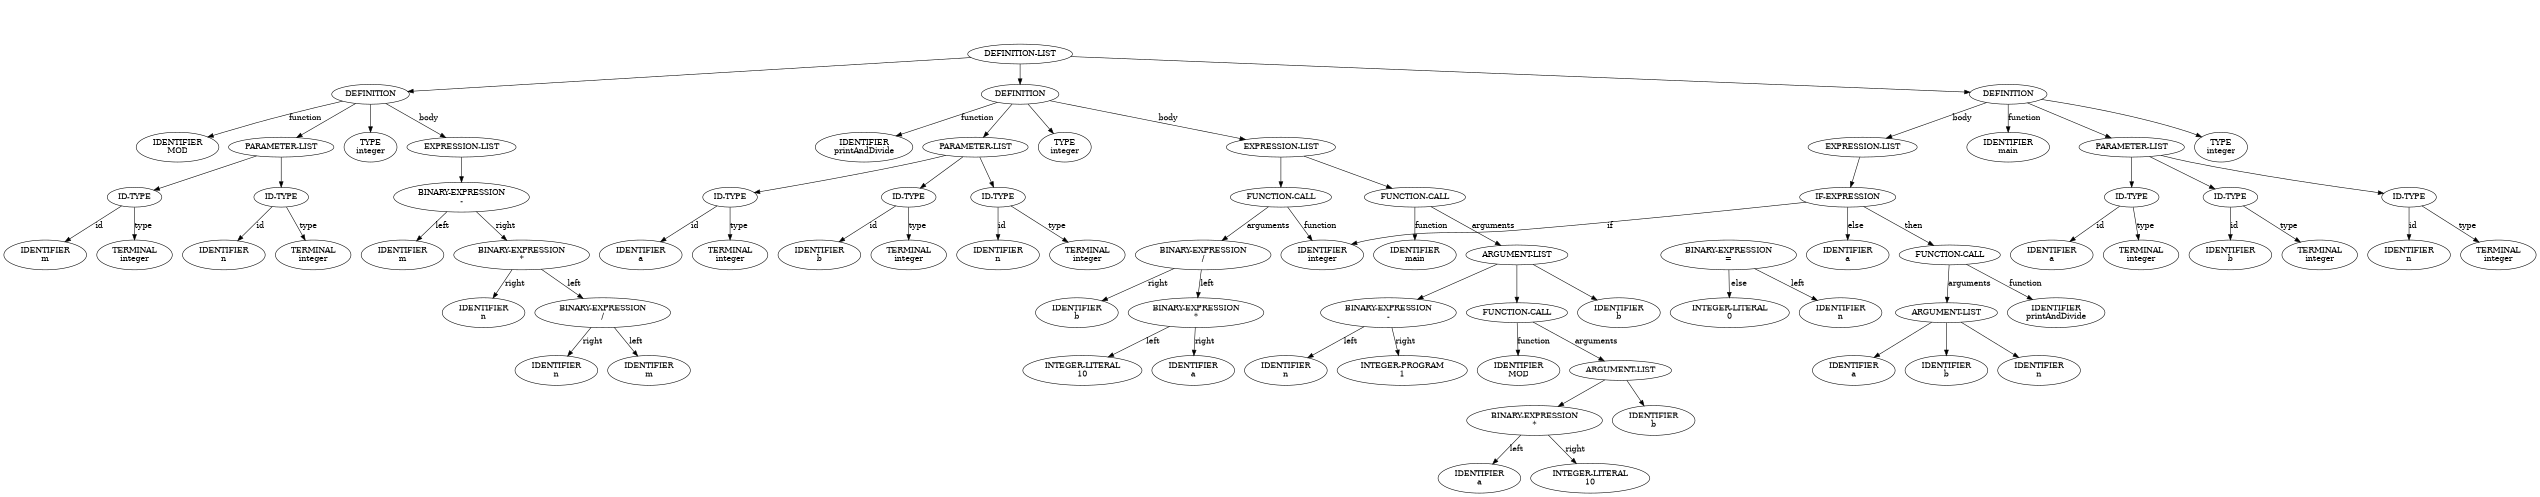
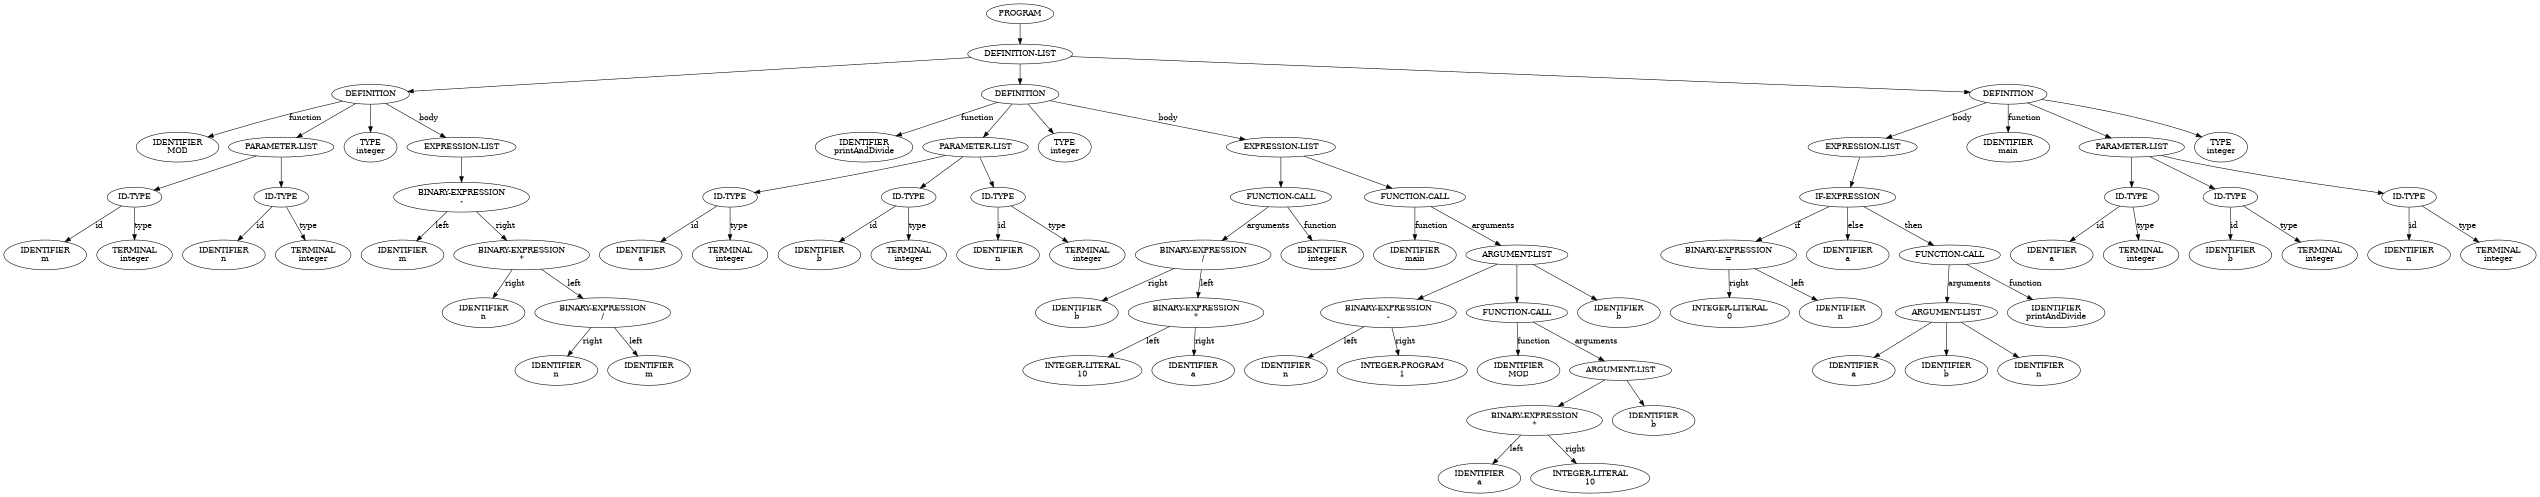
none -> (1020, 14)
(1582, 225) -> (1795, 223)
(1739, 284) -> (1739, 284)
